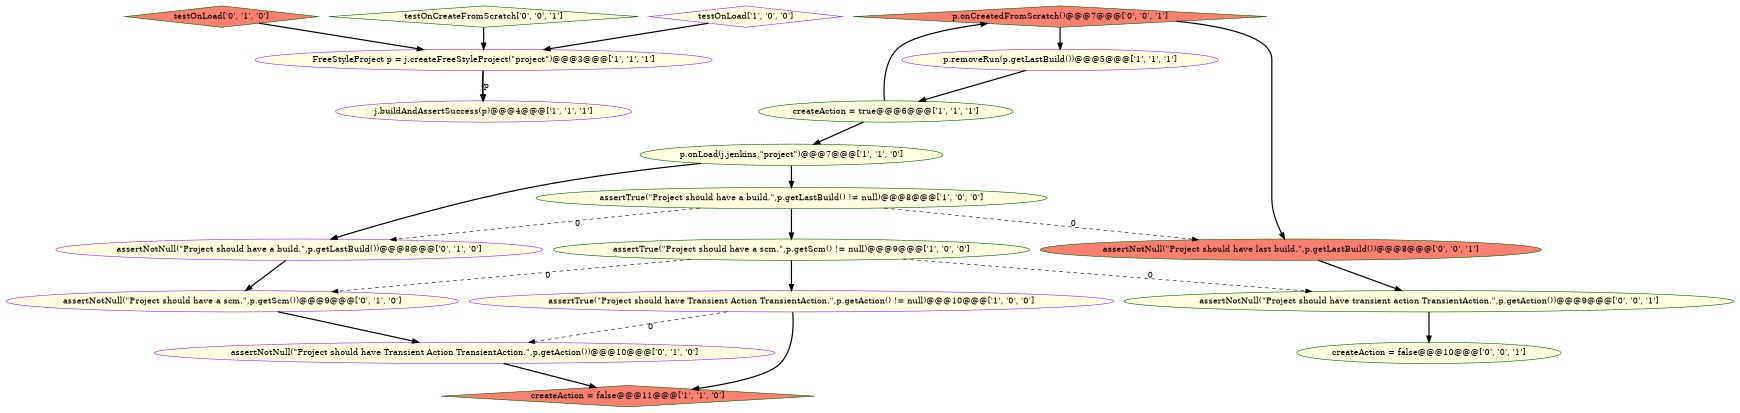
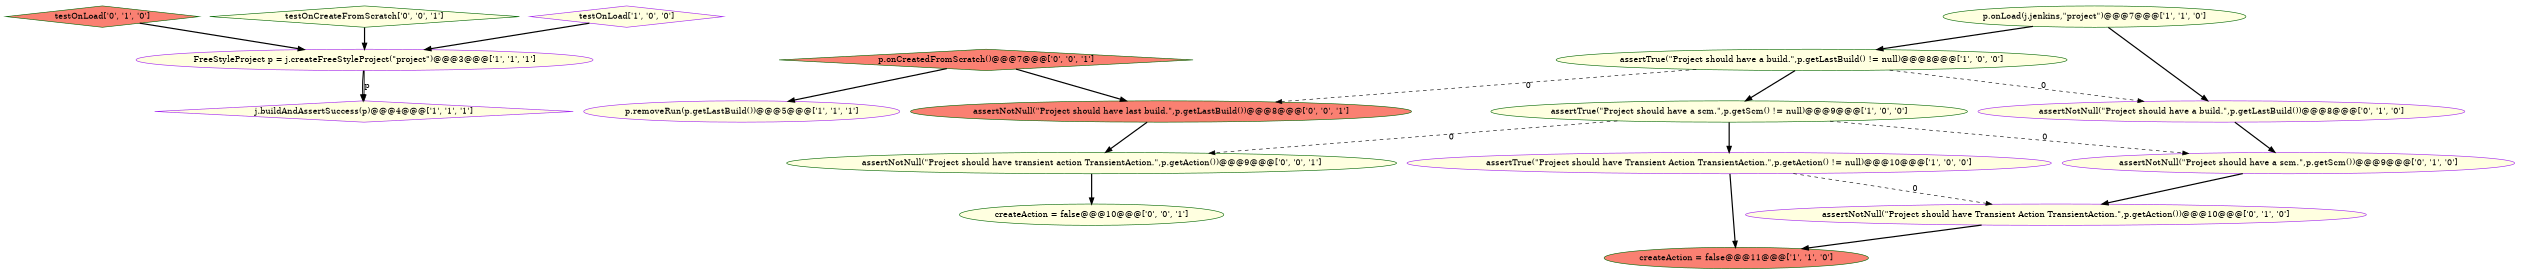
(484, 111) -> (364, 111)
(886, 111) -> none
(628, 396) -> (1736, 258)
